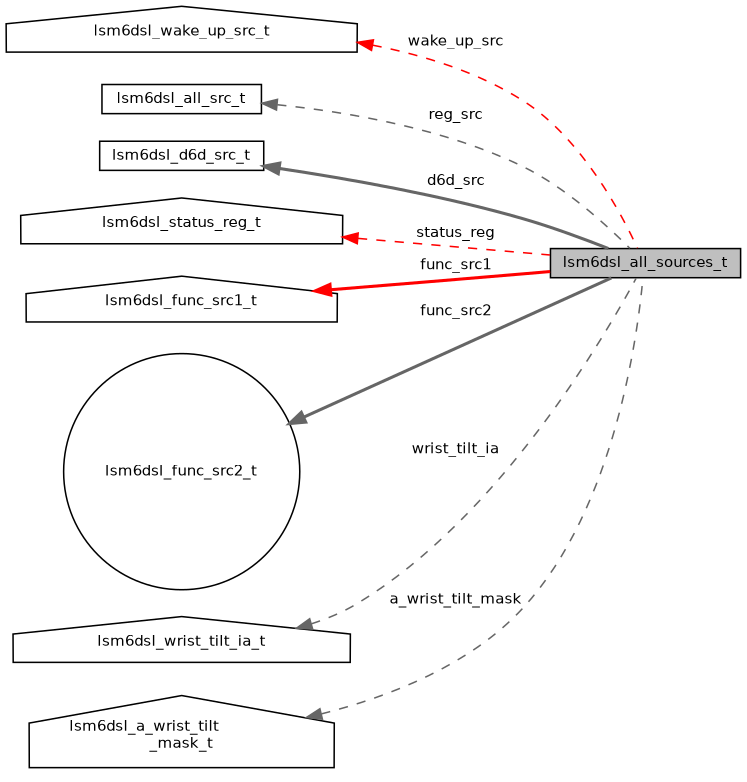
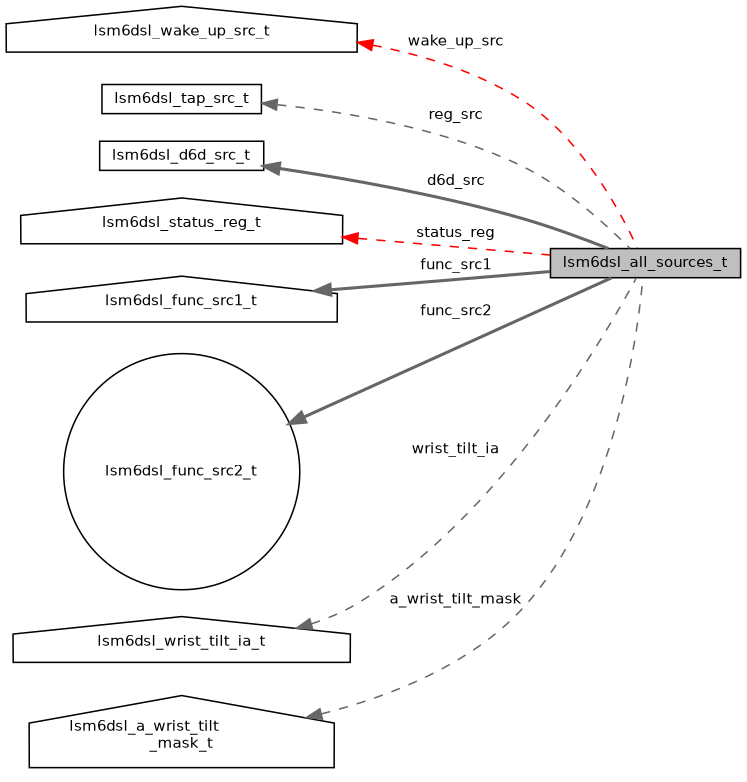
(182, 99) -> (182, 99)
(440, 281) -> (440, 281)
